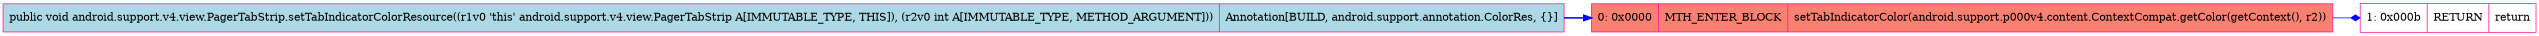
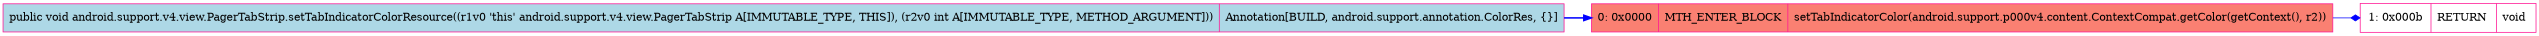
(2512, 18) -> (2514, 18)
